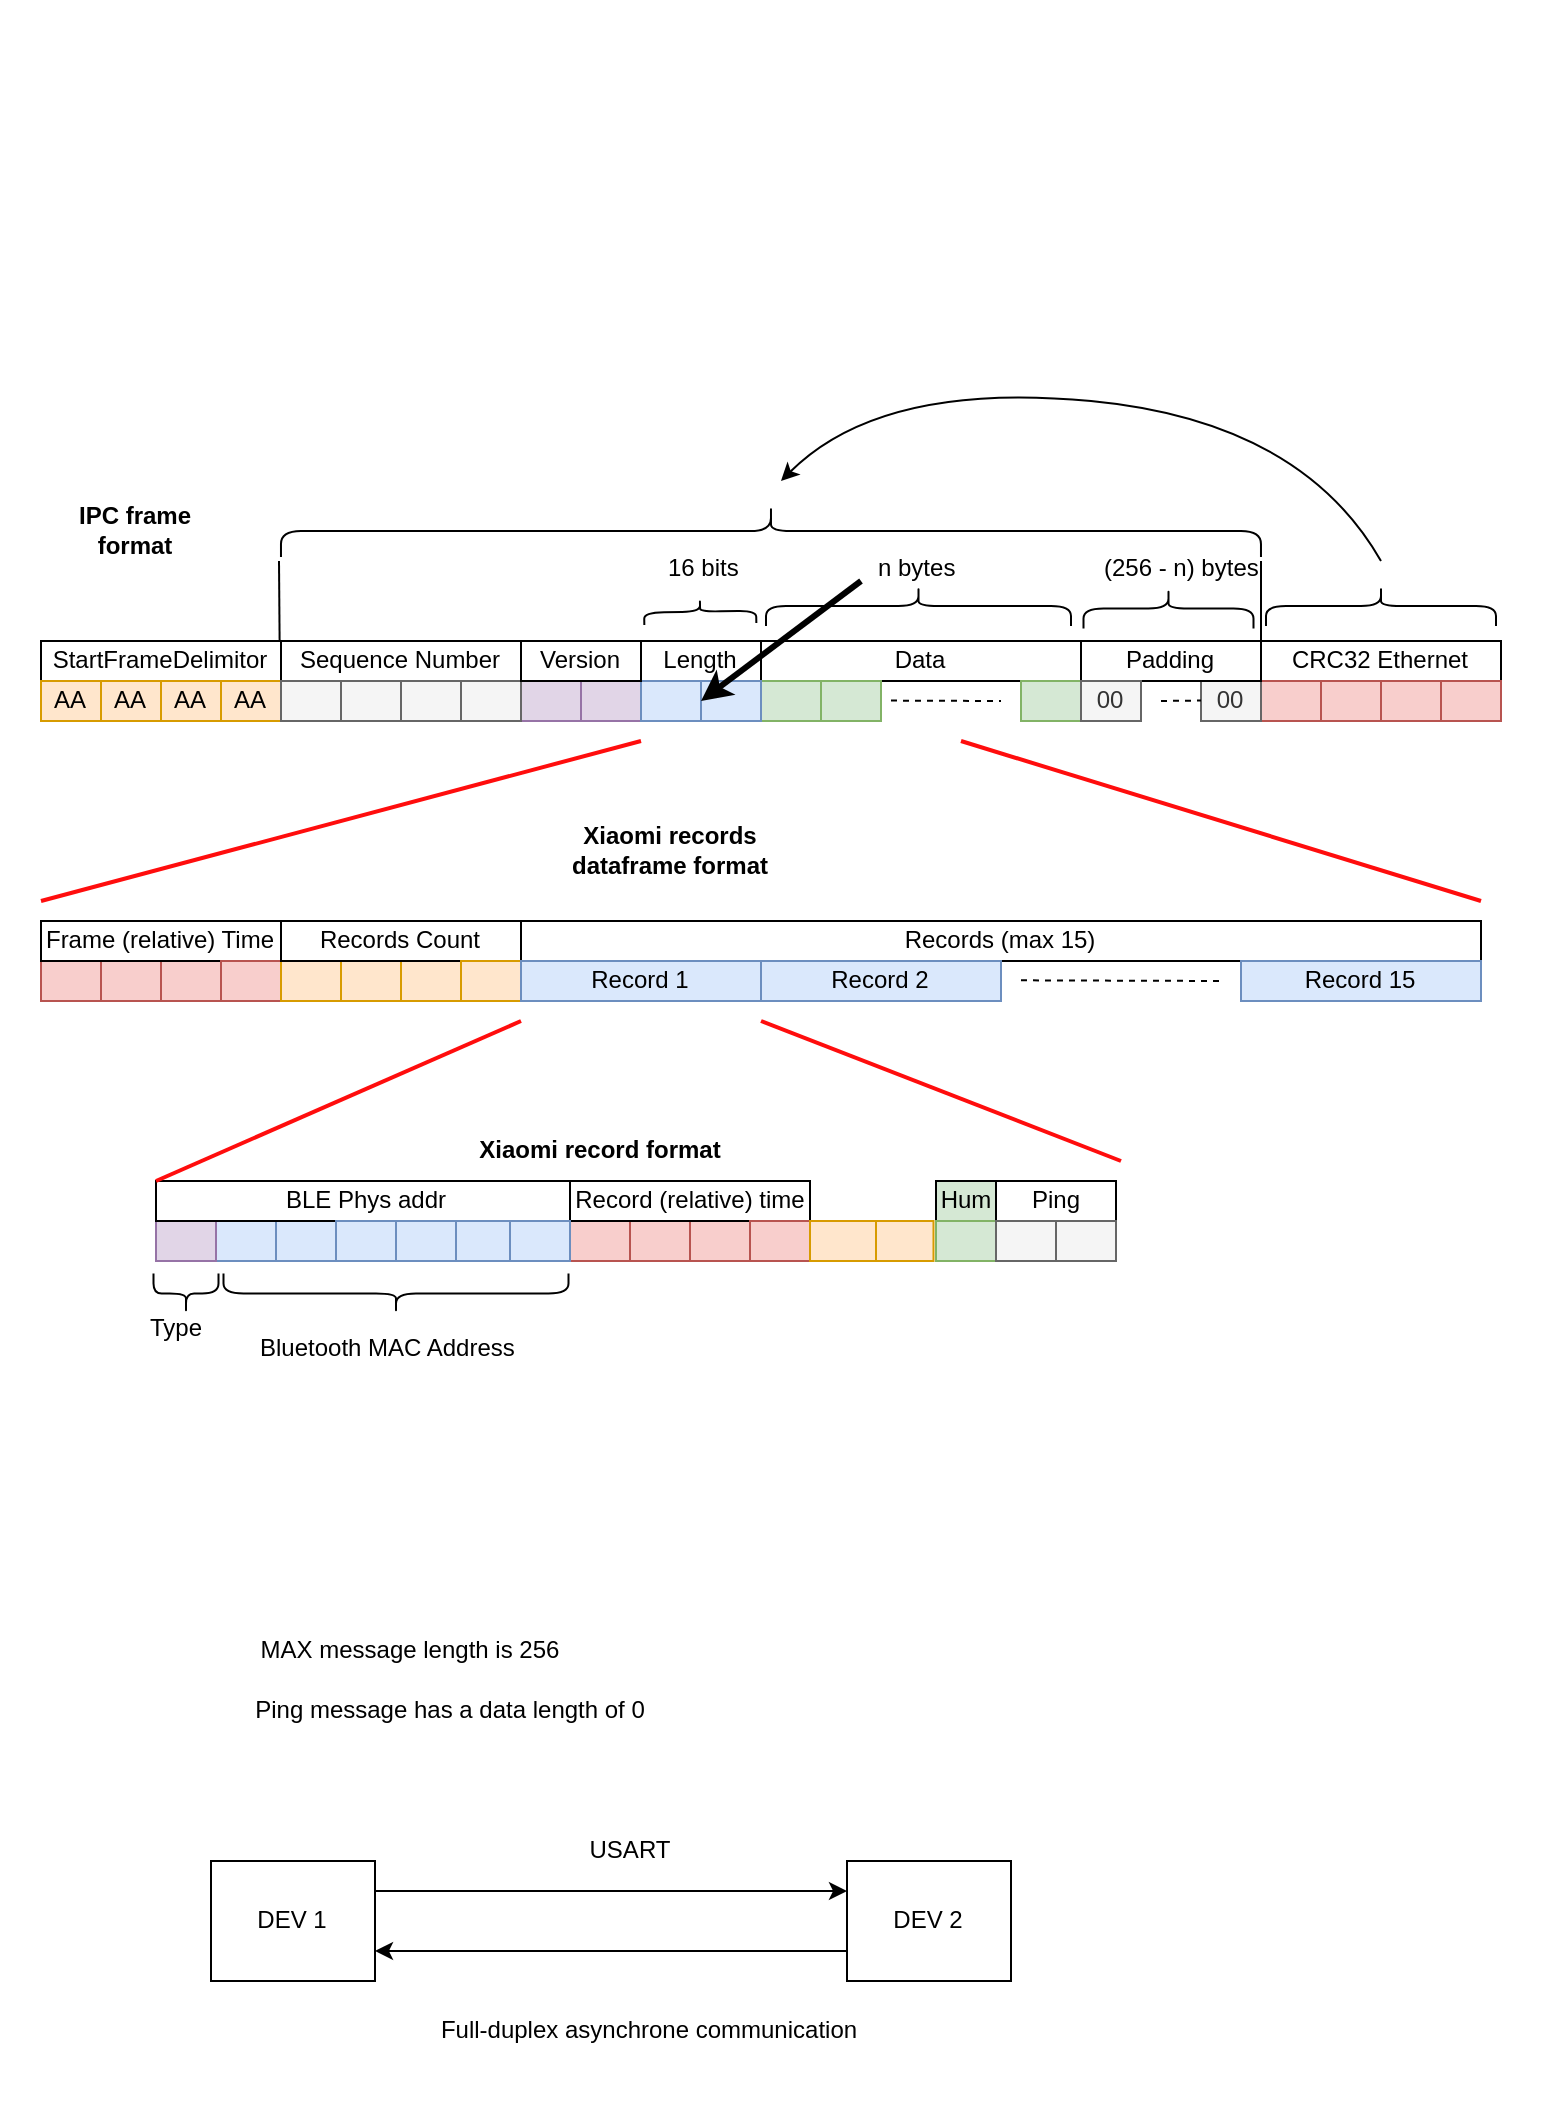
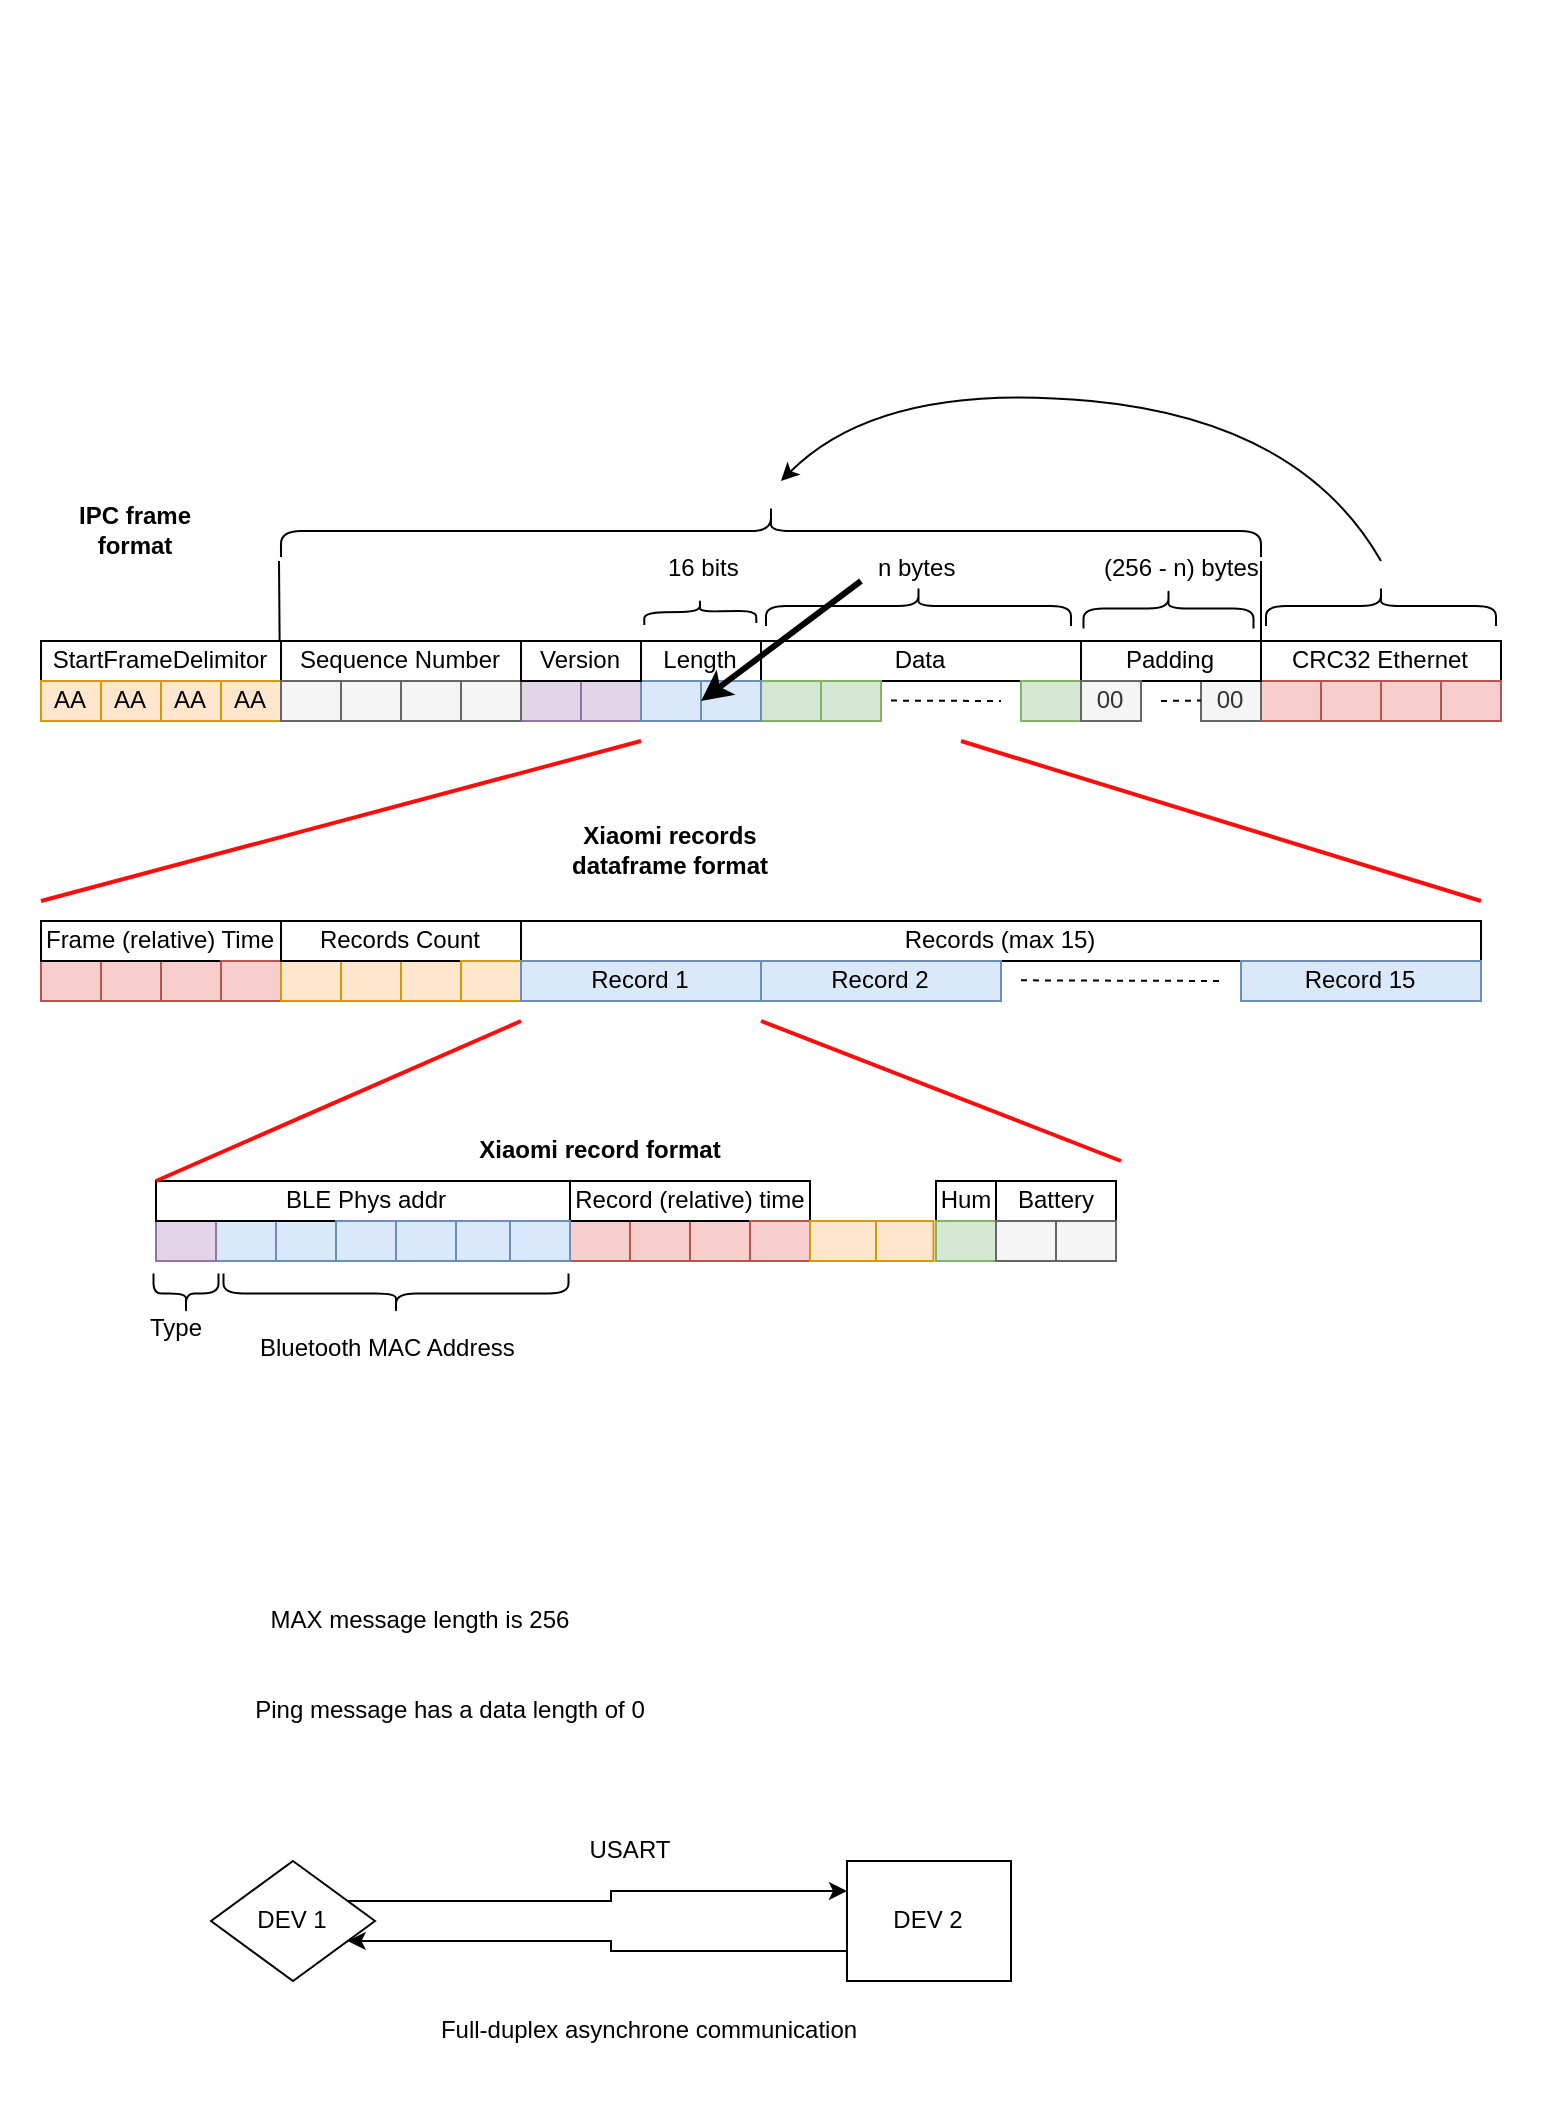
(966, 1201) -> (966, 1201)
(1057, 1201) -> (1057, 1201)
(411, 1651) -> (421, 1621)
(293, 1921) -> (293, 1921)
